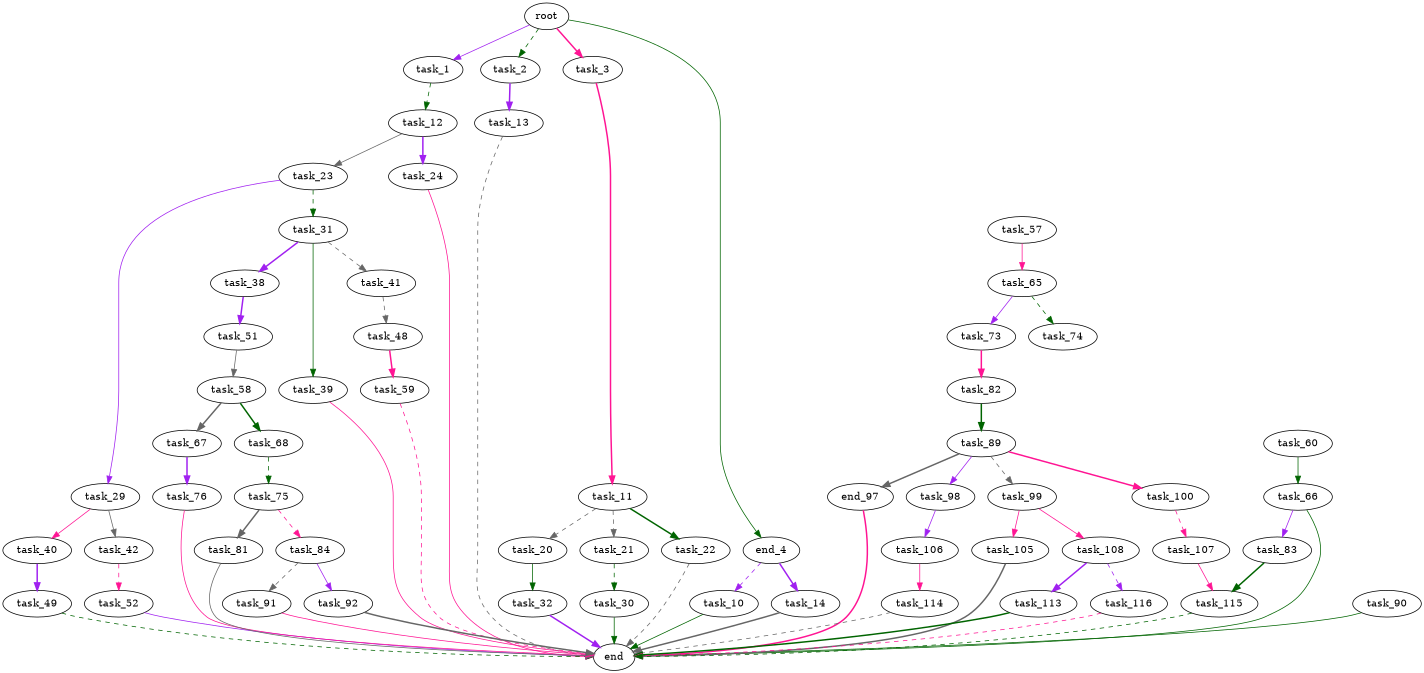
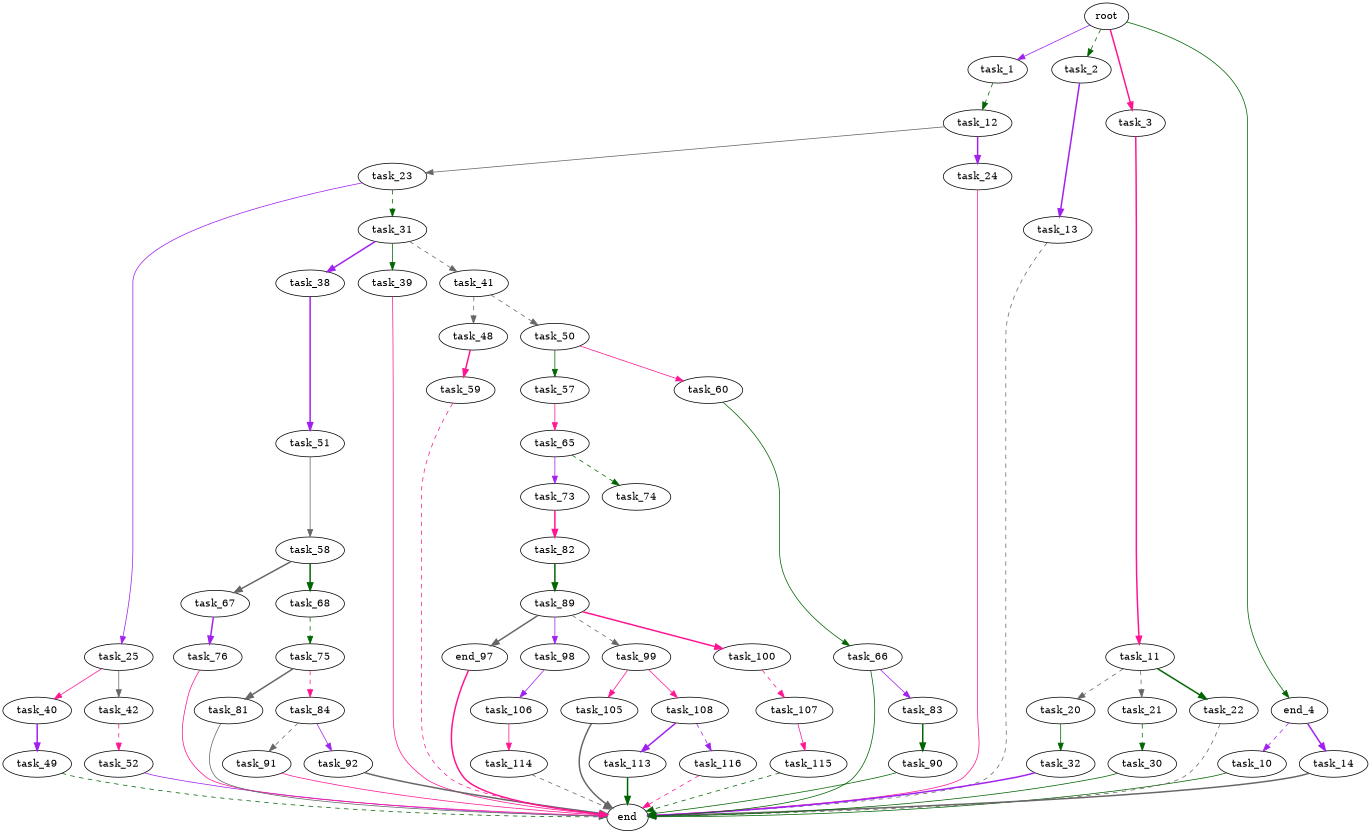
none -> (555, 337)
(105, 497) -> (119, 657)
(1251, 574) -> (923, 734)
